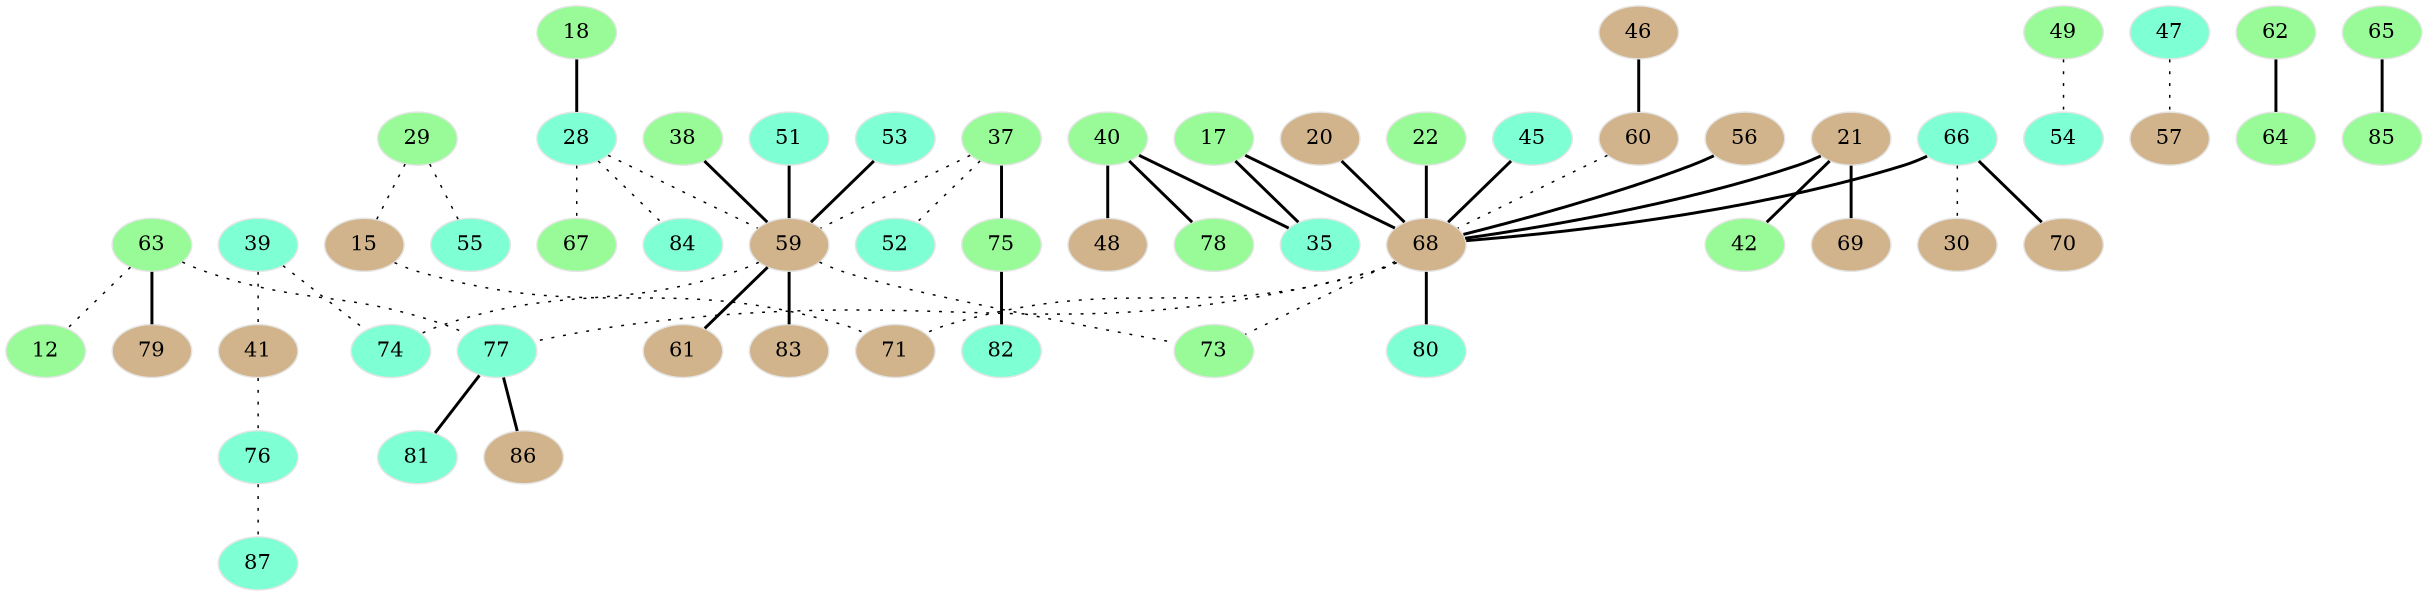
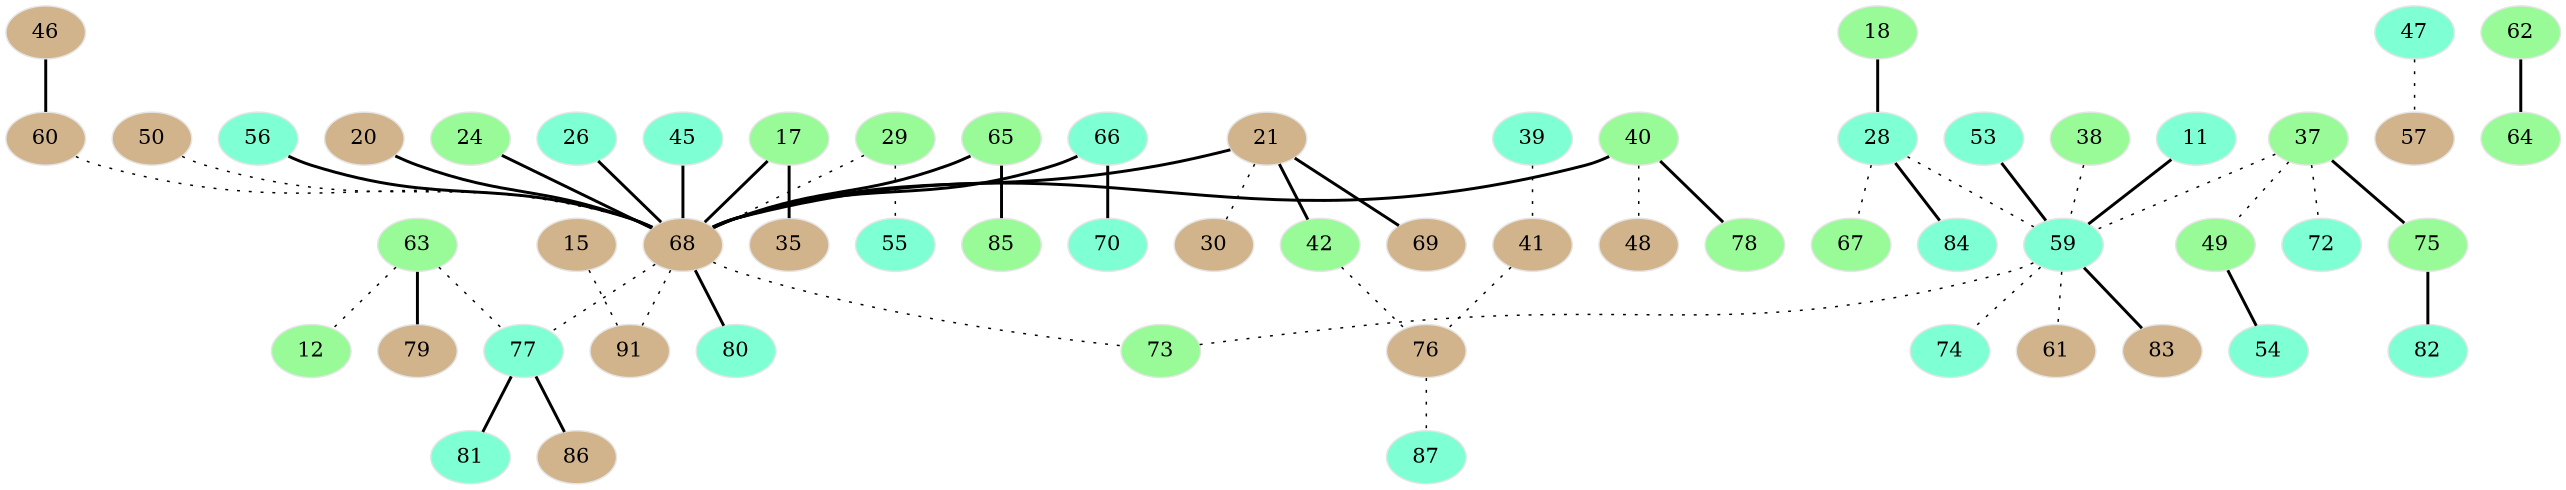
(2064, 86) -> (2242, 298)
none -> (152, 139)
none -> (577, 139)
(789, 139) -> (2196, 139)
(1426, 139) -> (471, 139)
(1745, 139) -> (258, 139)
(391, 192) -> (800, 186)
(630, 192) -> (1917, 192)
(736, 192) -> (2077, 192)
none -> (842, 192)
(1108, 192) -> (1639, 192)
(1214, 192) -> (1161, 192)
(1957, 192) -> (1243, 188)
none -> (2262, 192)
(789, 245) -> (2064, 245)
(895, 245) -> (2322, 245)
(1320, 245) -> (789, 245)
(2064, 245) -> (1108, 245)
(310, 287) -> none
(741, 293) -> (2060, 298)
none -> (1373, 298)
(895, 351) -> (630, 351)
(258, 457) -> (1426, 351)
